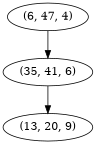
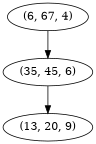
(48, 17) -> (48, 17)
(48, 72) -> (48, 72)
